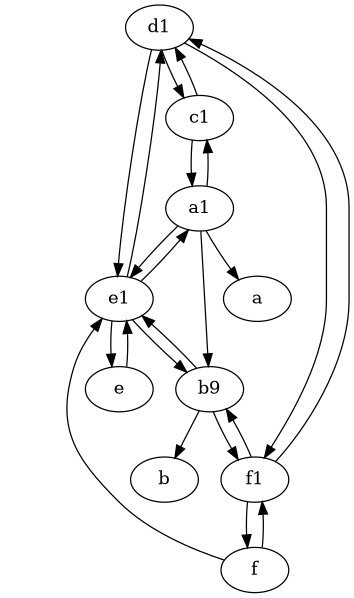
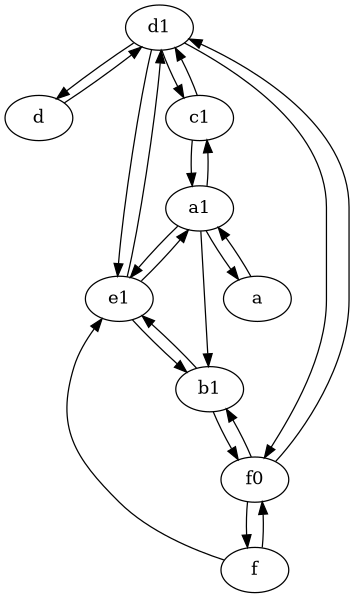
none -> (39, 118)
none -> (239, 257)
(119, 389) -> none
(210, 389) -> (210, 389)
(164, 480) -> none
(255, 480) -> (255, 480)
